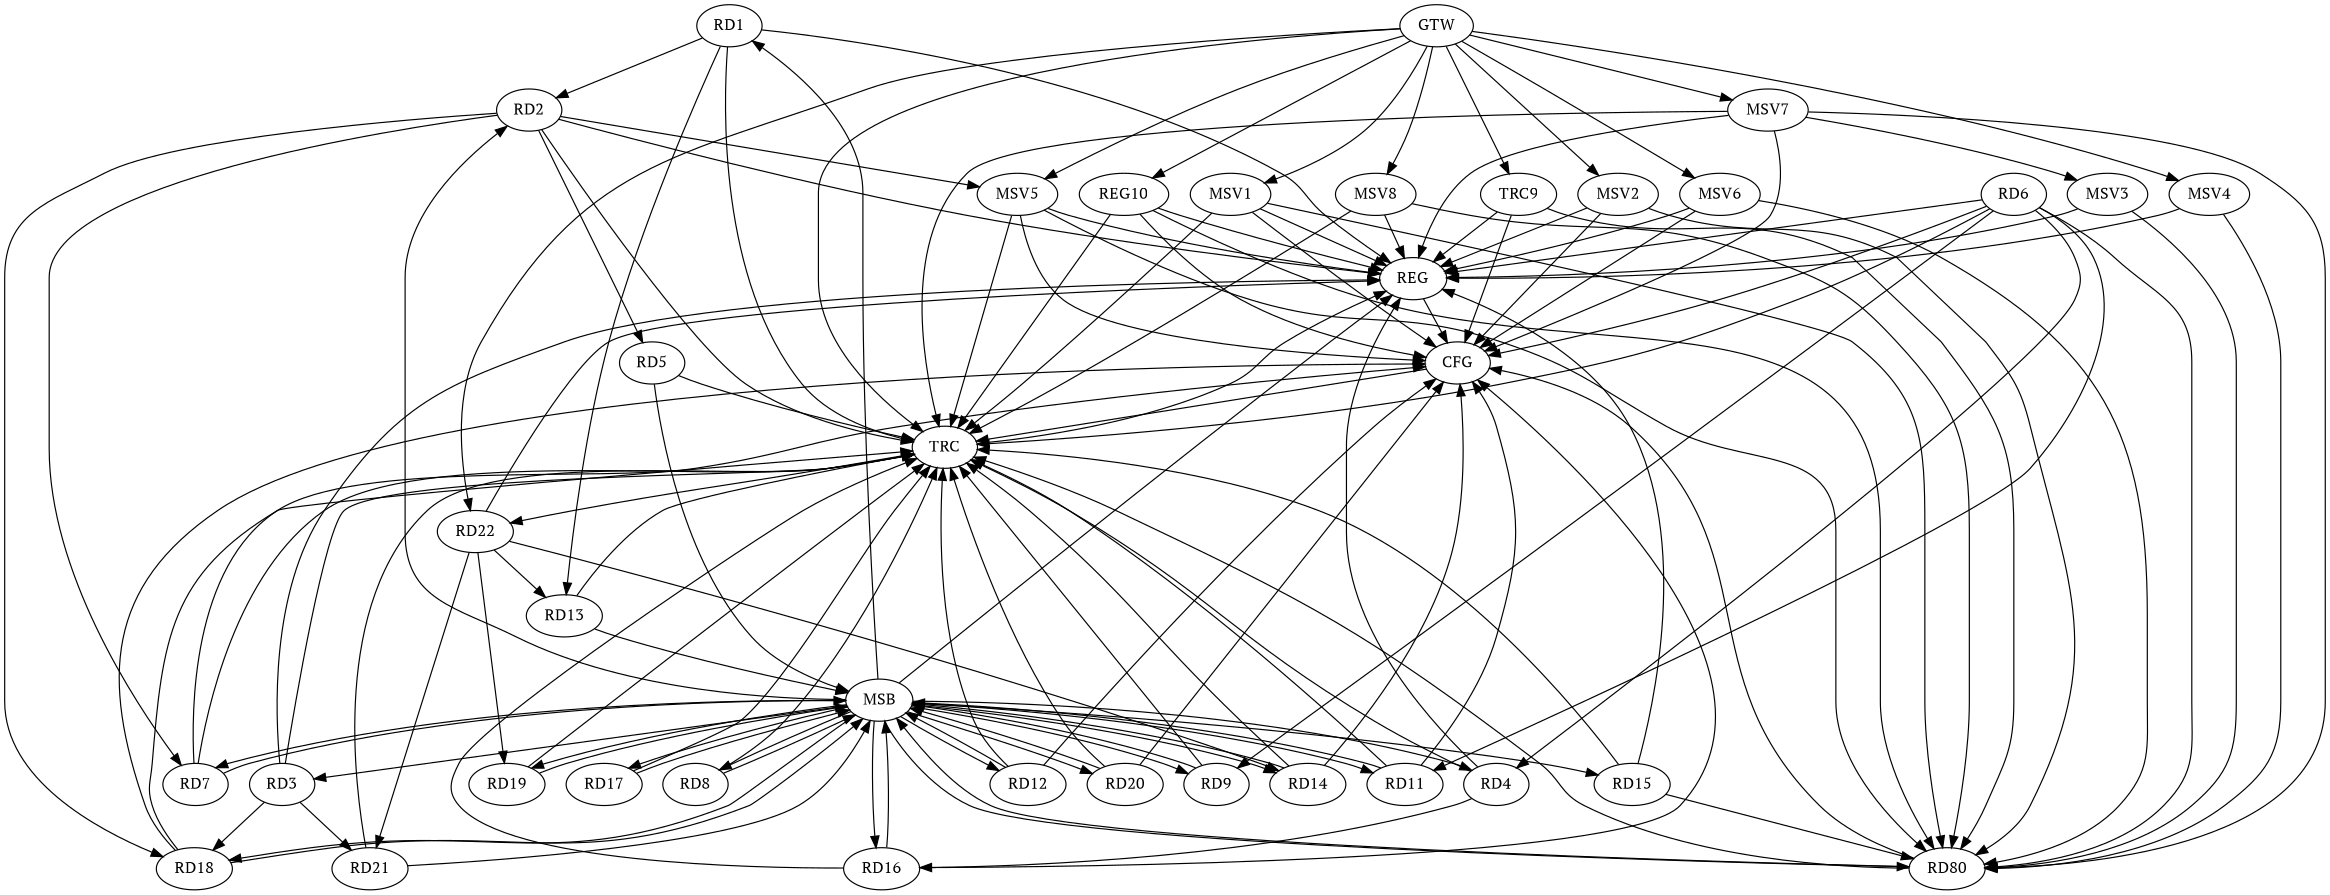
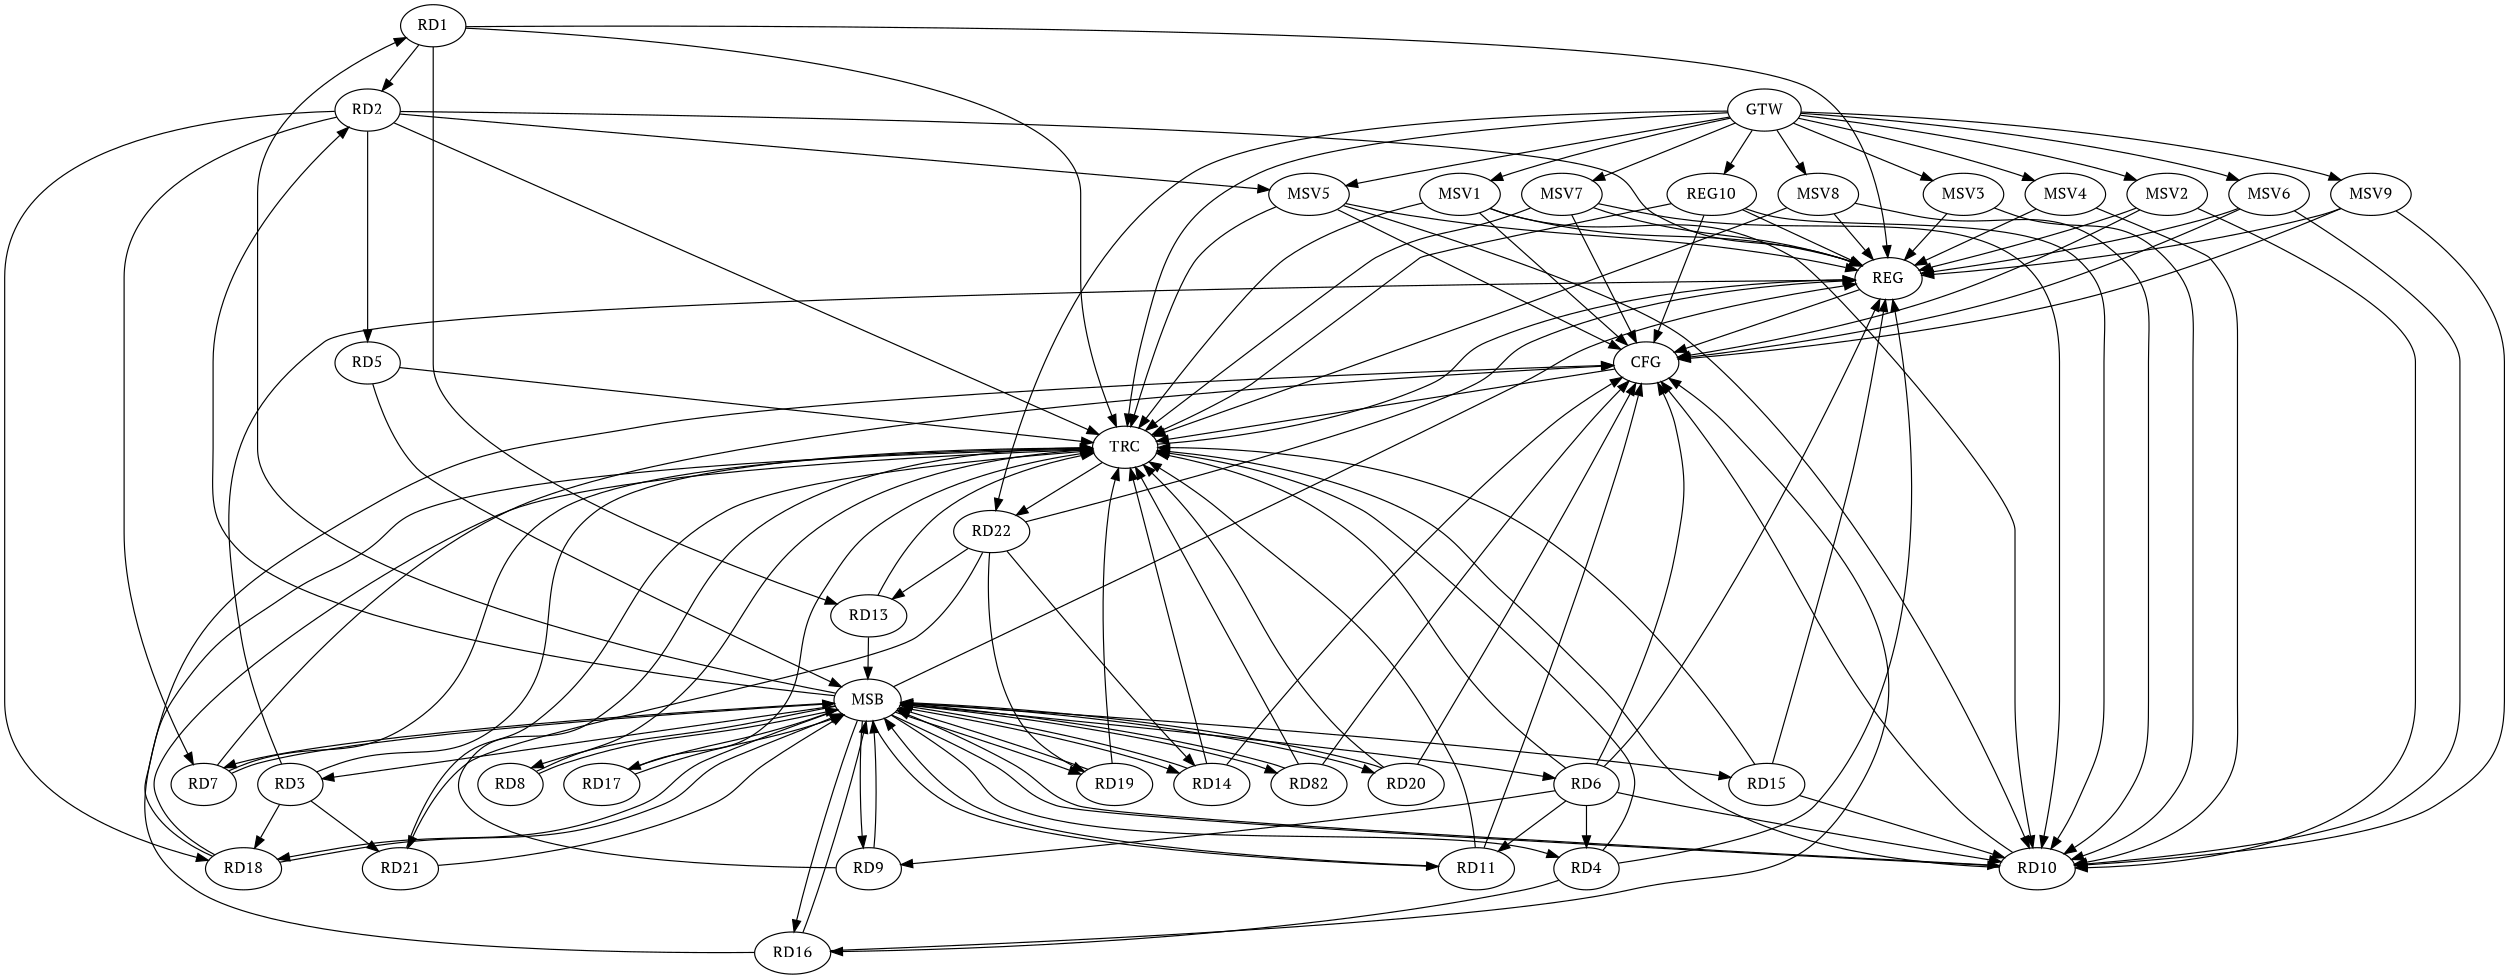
(1937, 143) -> (1851, 147)
(1519, 194) -> (2371, 194)
none -> (1351, 751)
(1028, 784) -> (1309, 784)
(1947, 869) -> (2037, 869)
